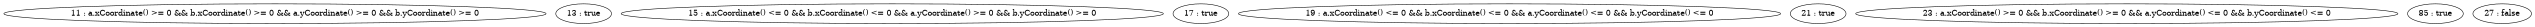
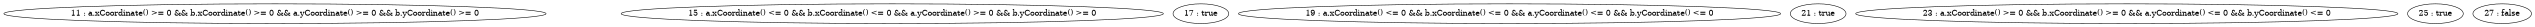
(584, 14) -> none
(2435, 14) -> (2435, 14)
